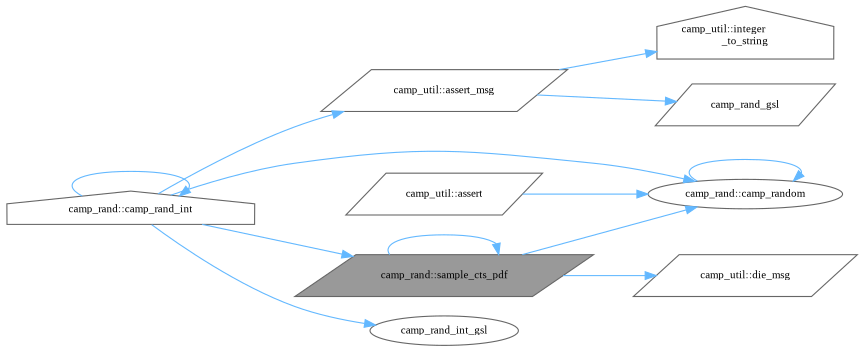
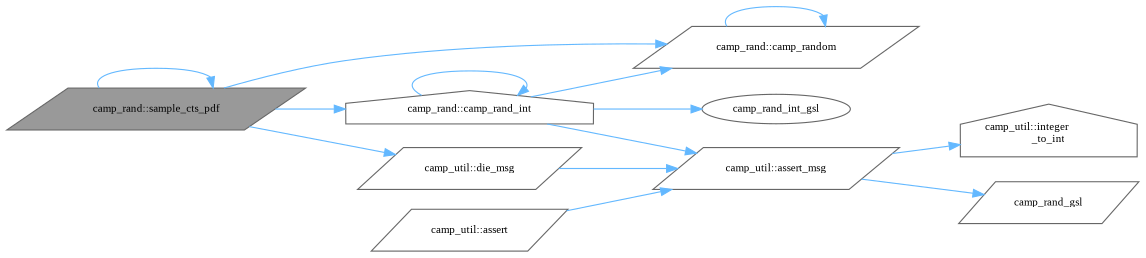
(745, 35) -> (1049, 133)
none -> (613, 169)
(580, 194) -> (614, 201)
(745, 194) -> (776, 47)
(272, 239) -> (305, 109)
